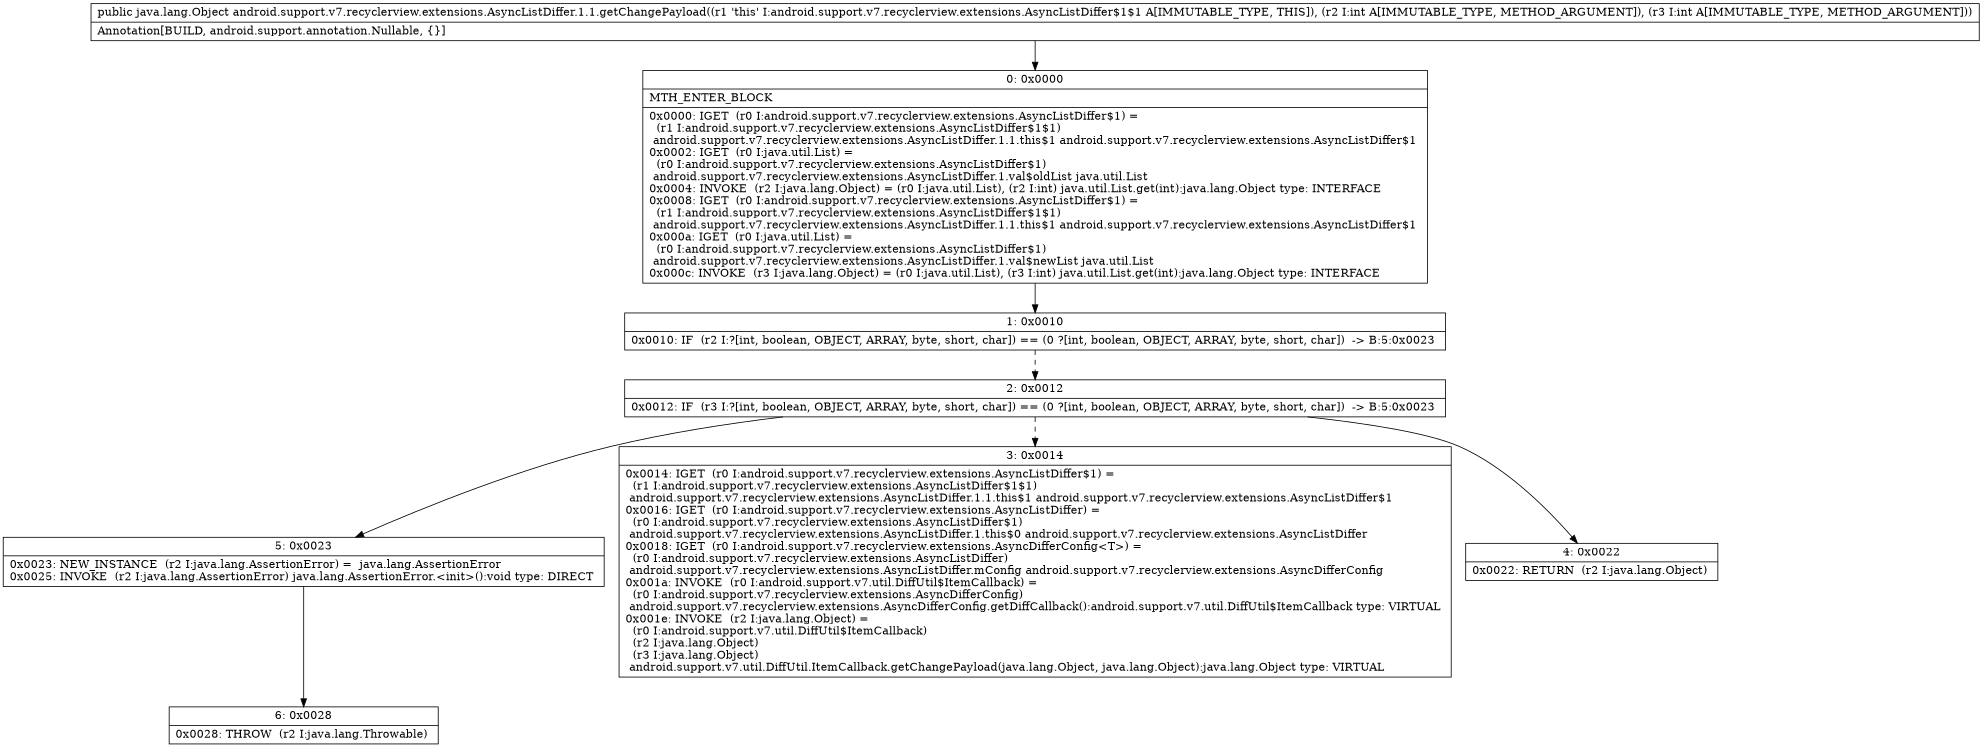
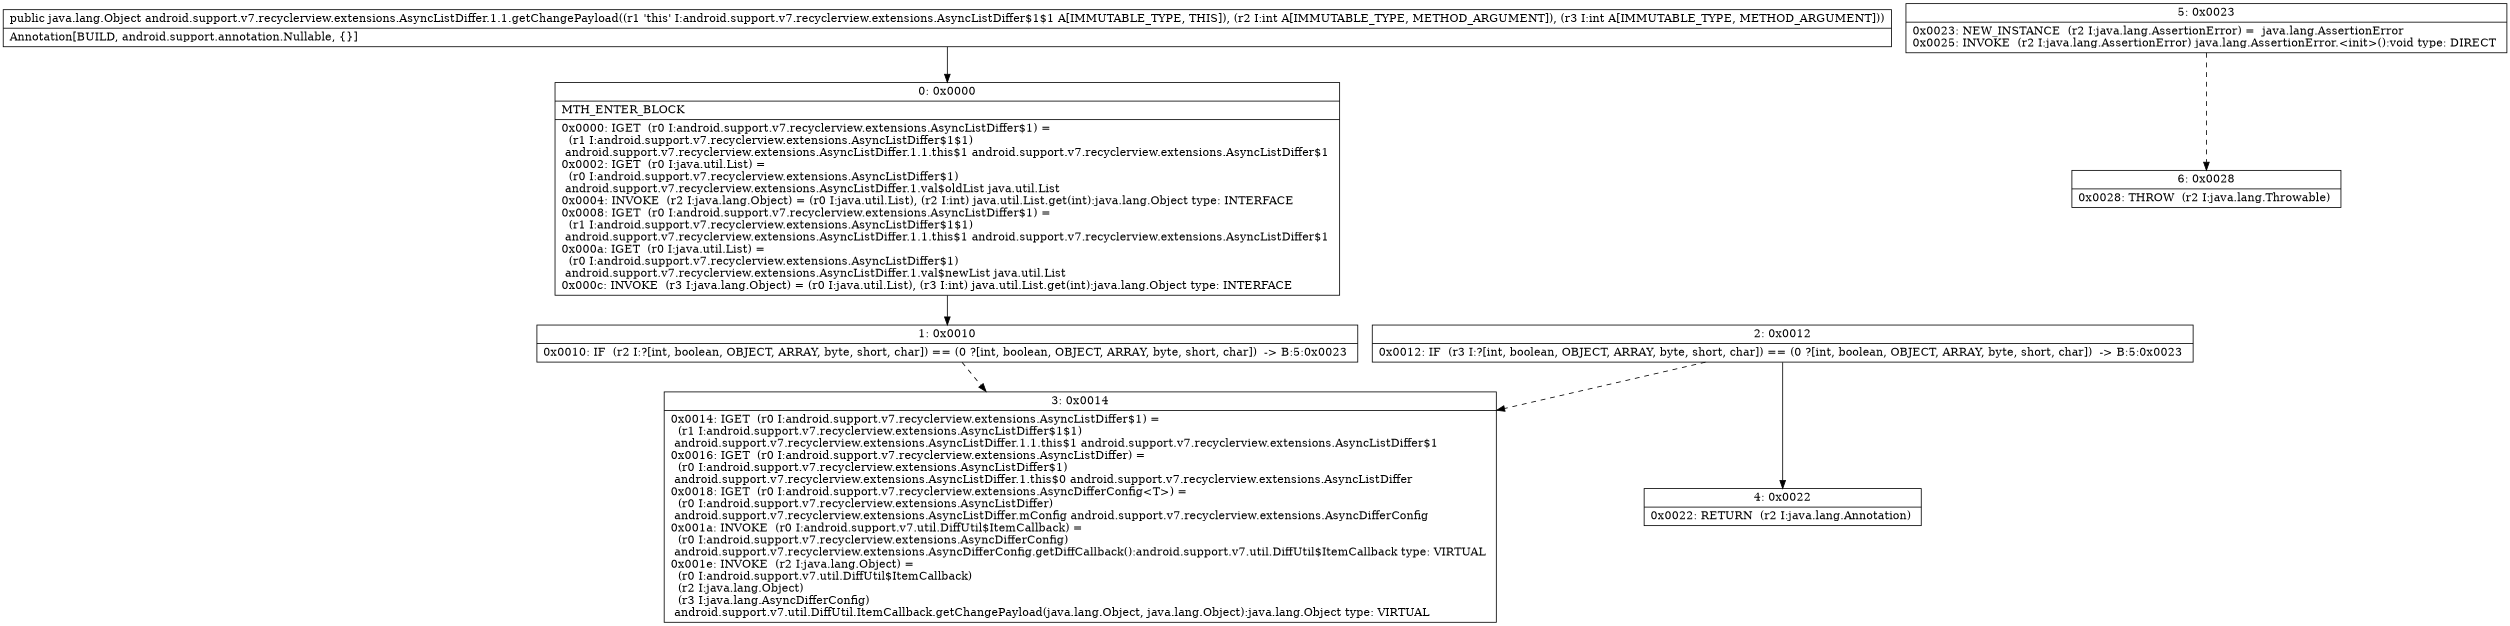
(1035, 361) -> (971, 374)
(568, 458) -> none
(1592, 571) -> (1783, 516)
(304, 643) -> (2206, 107)
(692, 655) -> (770, 601)
